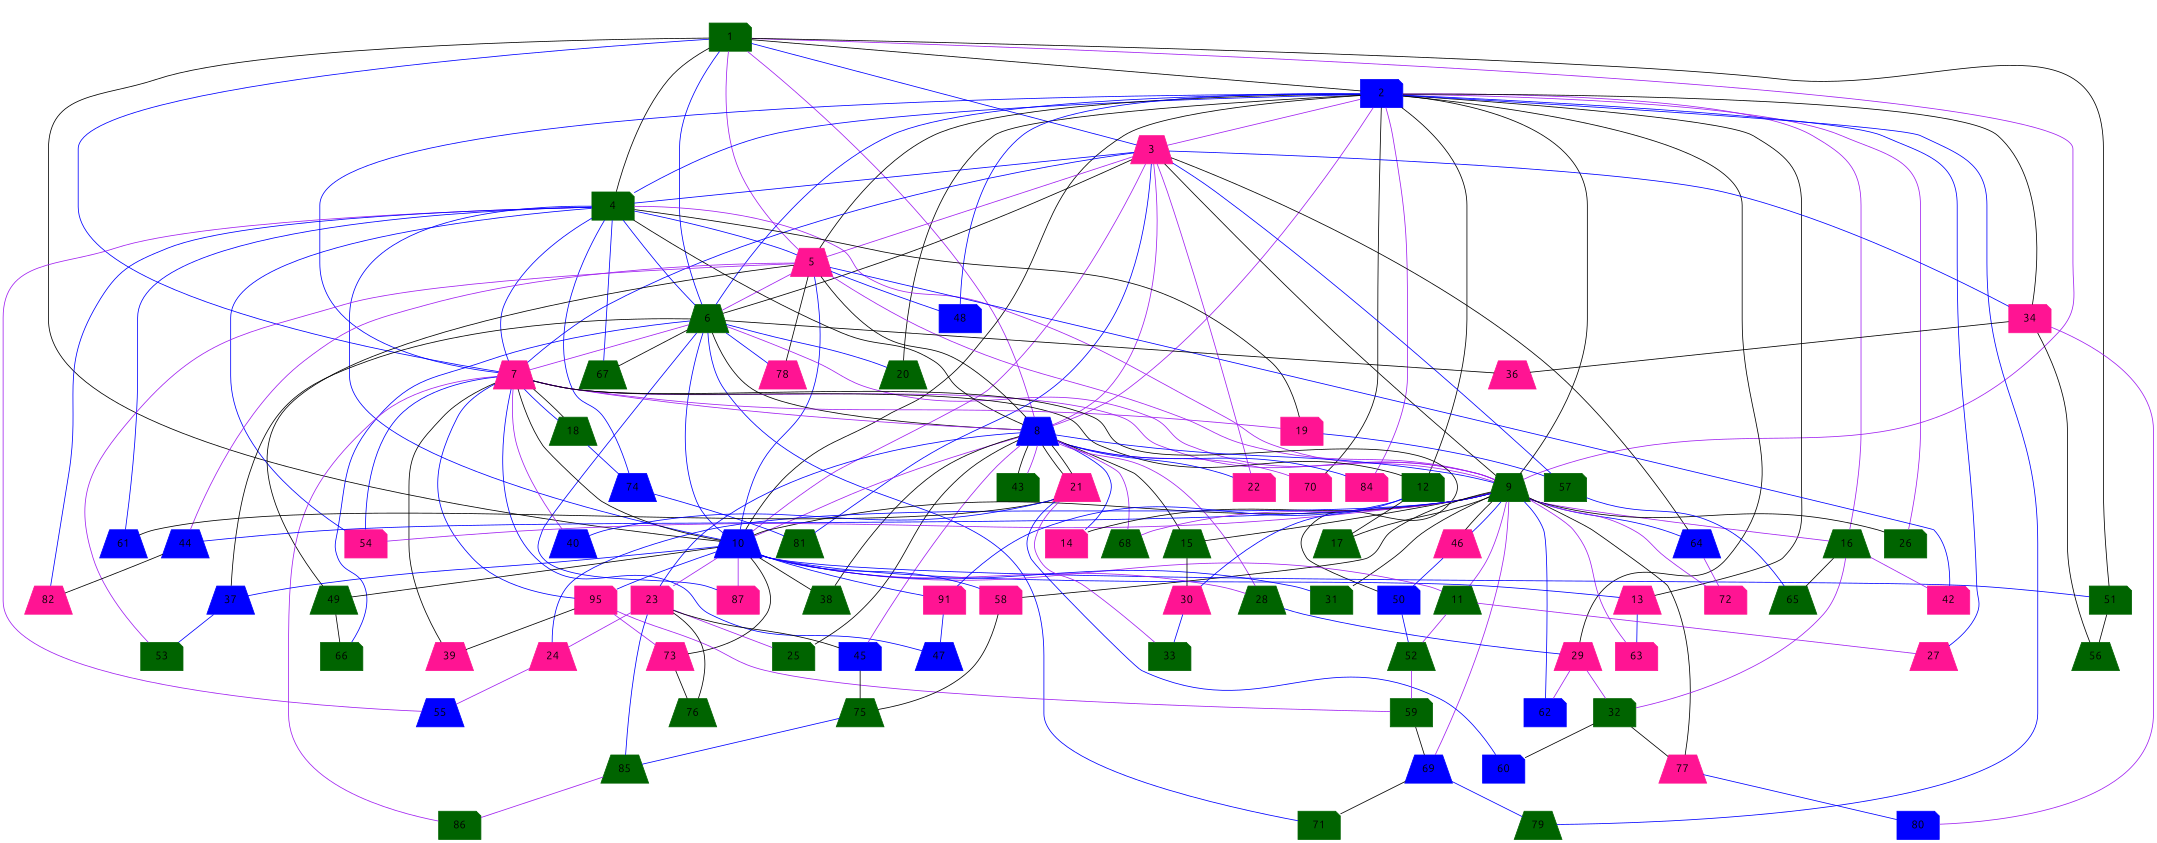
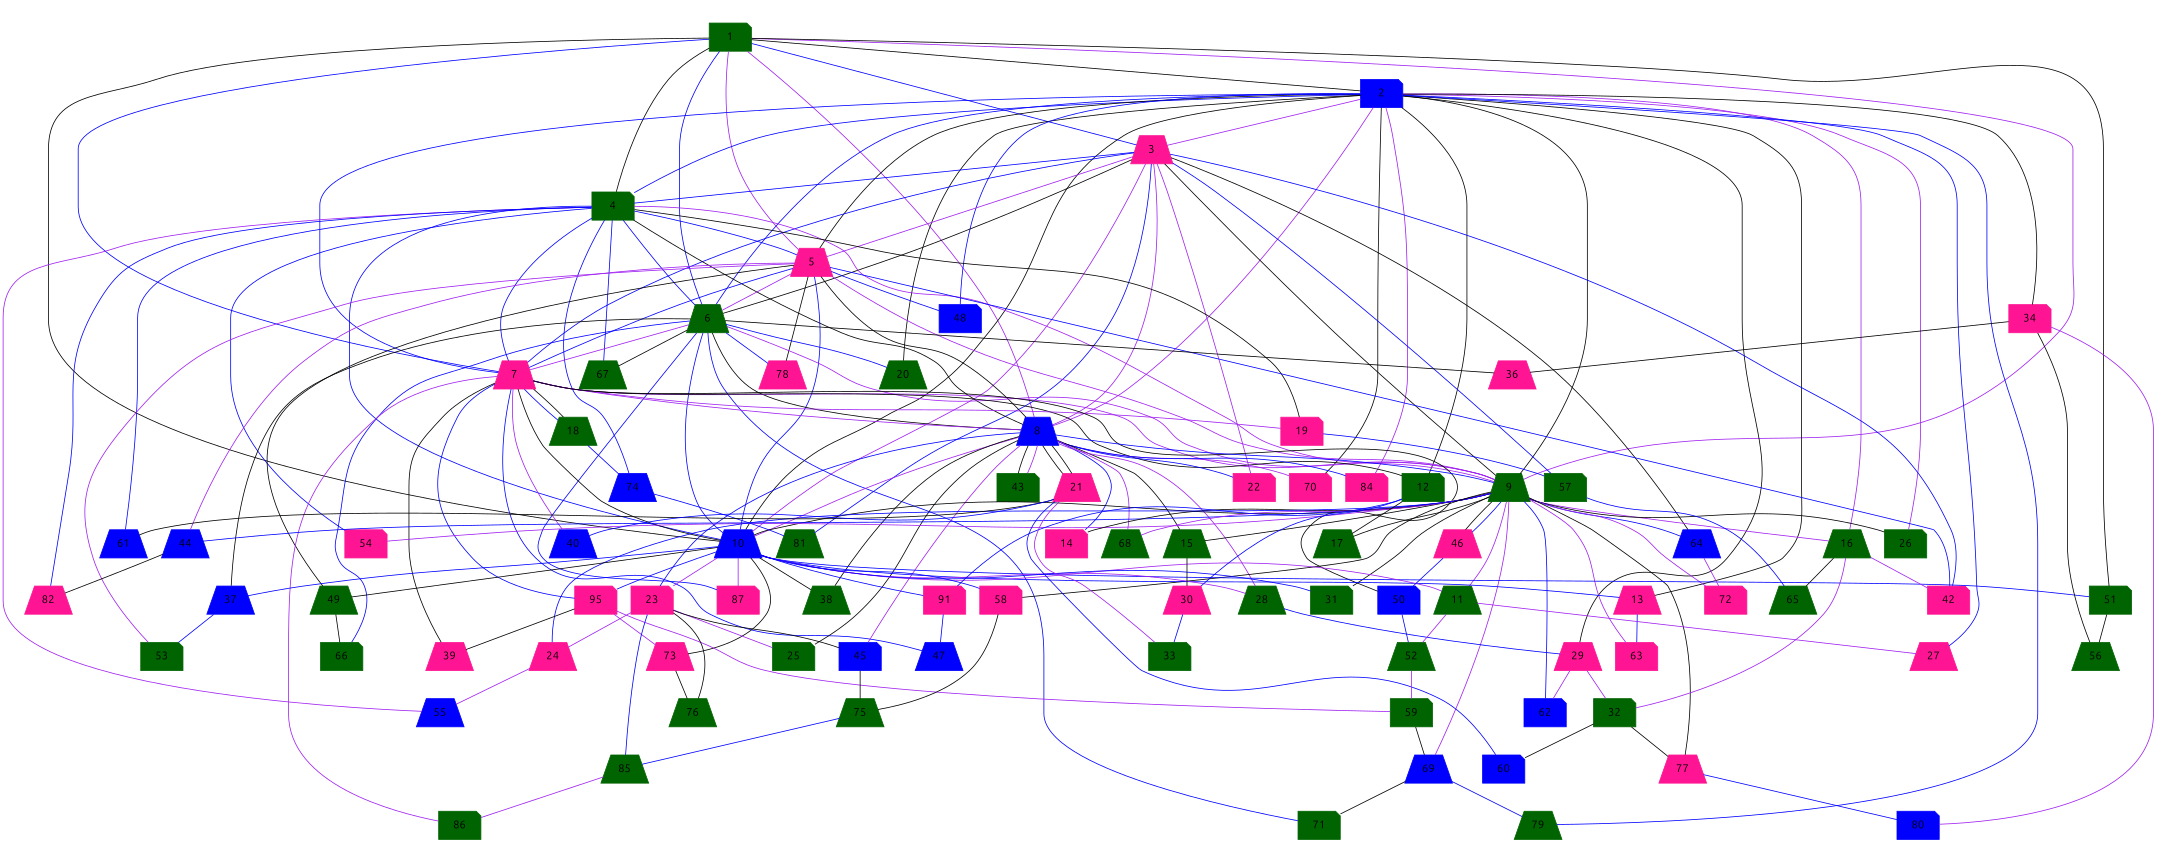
(1601, 175) -> (1620, 295)
(395, 421) -> (659, 312)
